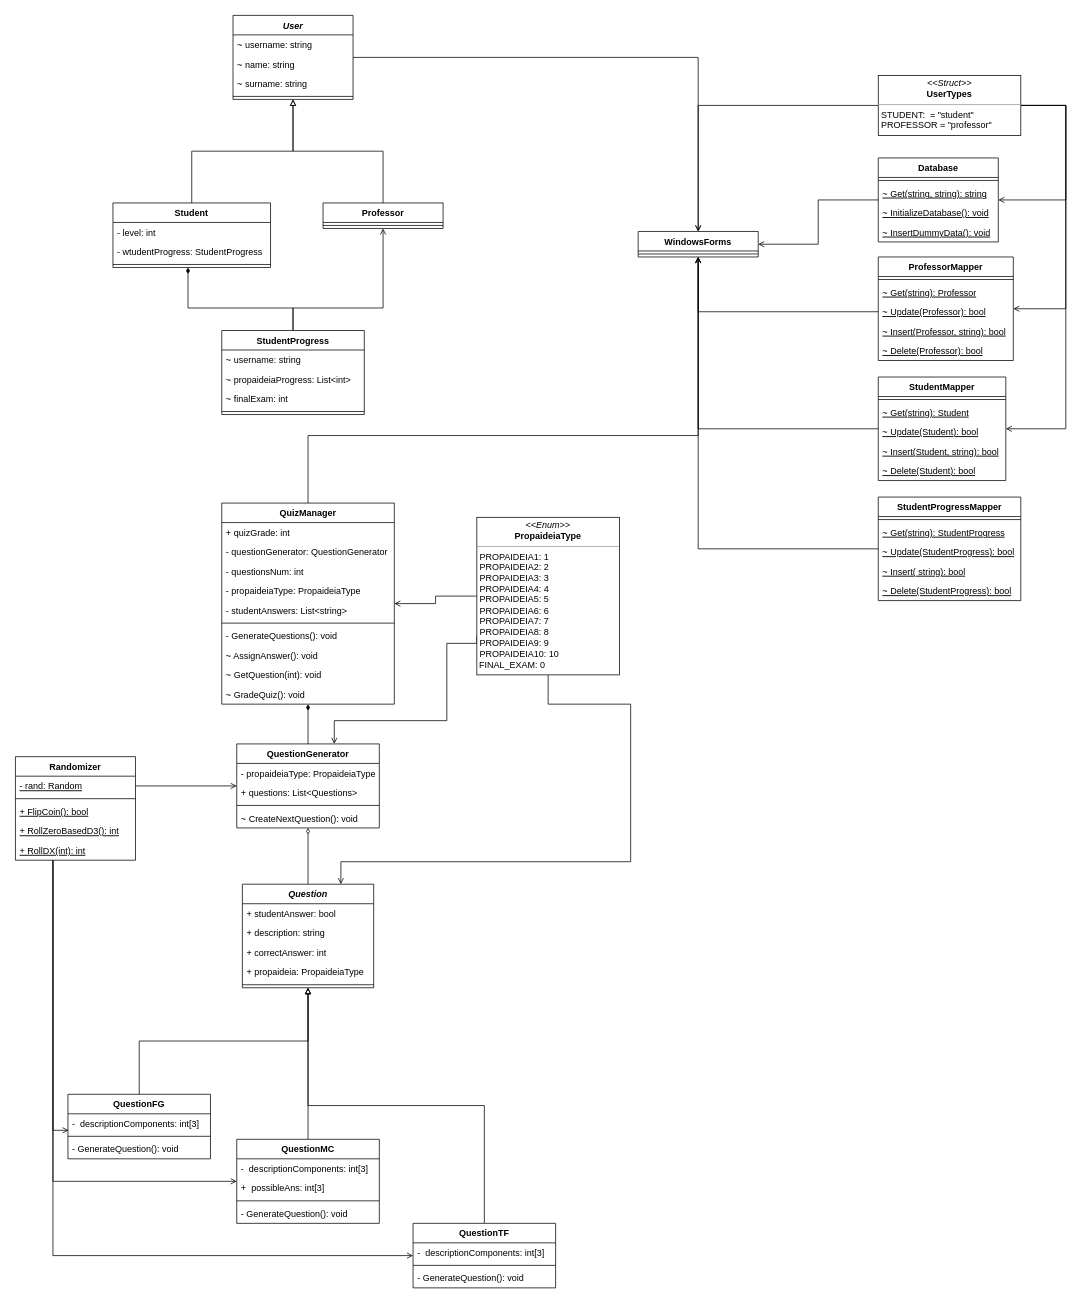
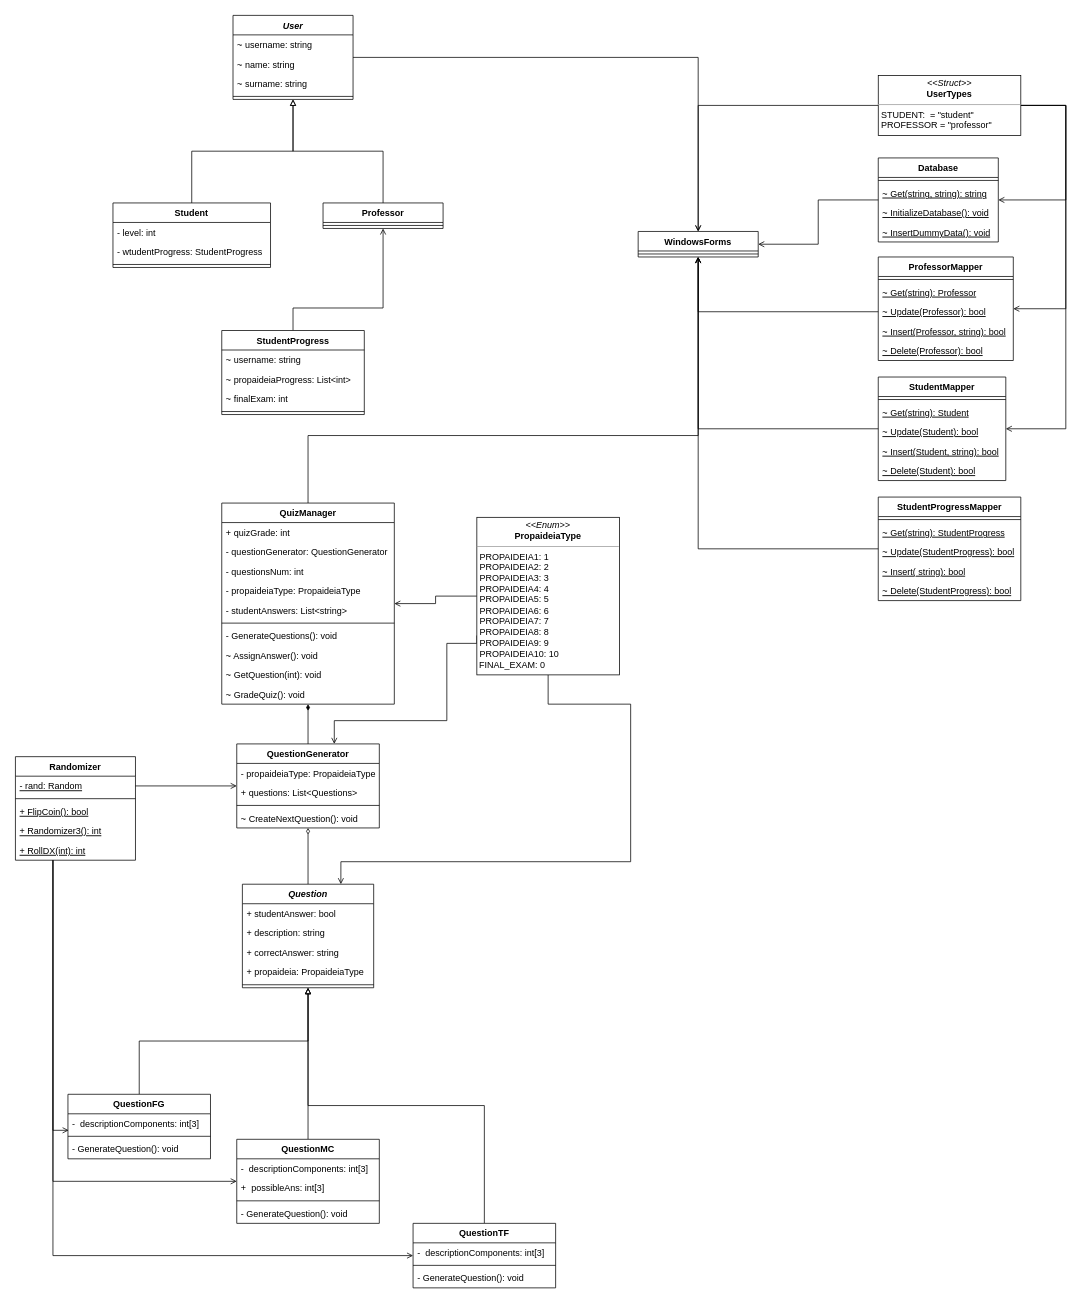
(188, 308) -> none
(73, 831) -> (64, 831)
(292, 953) -> (300, 953)
